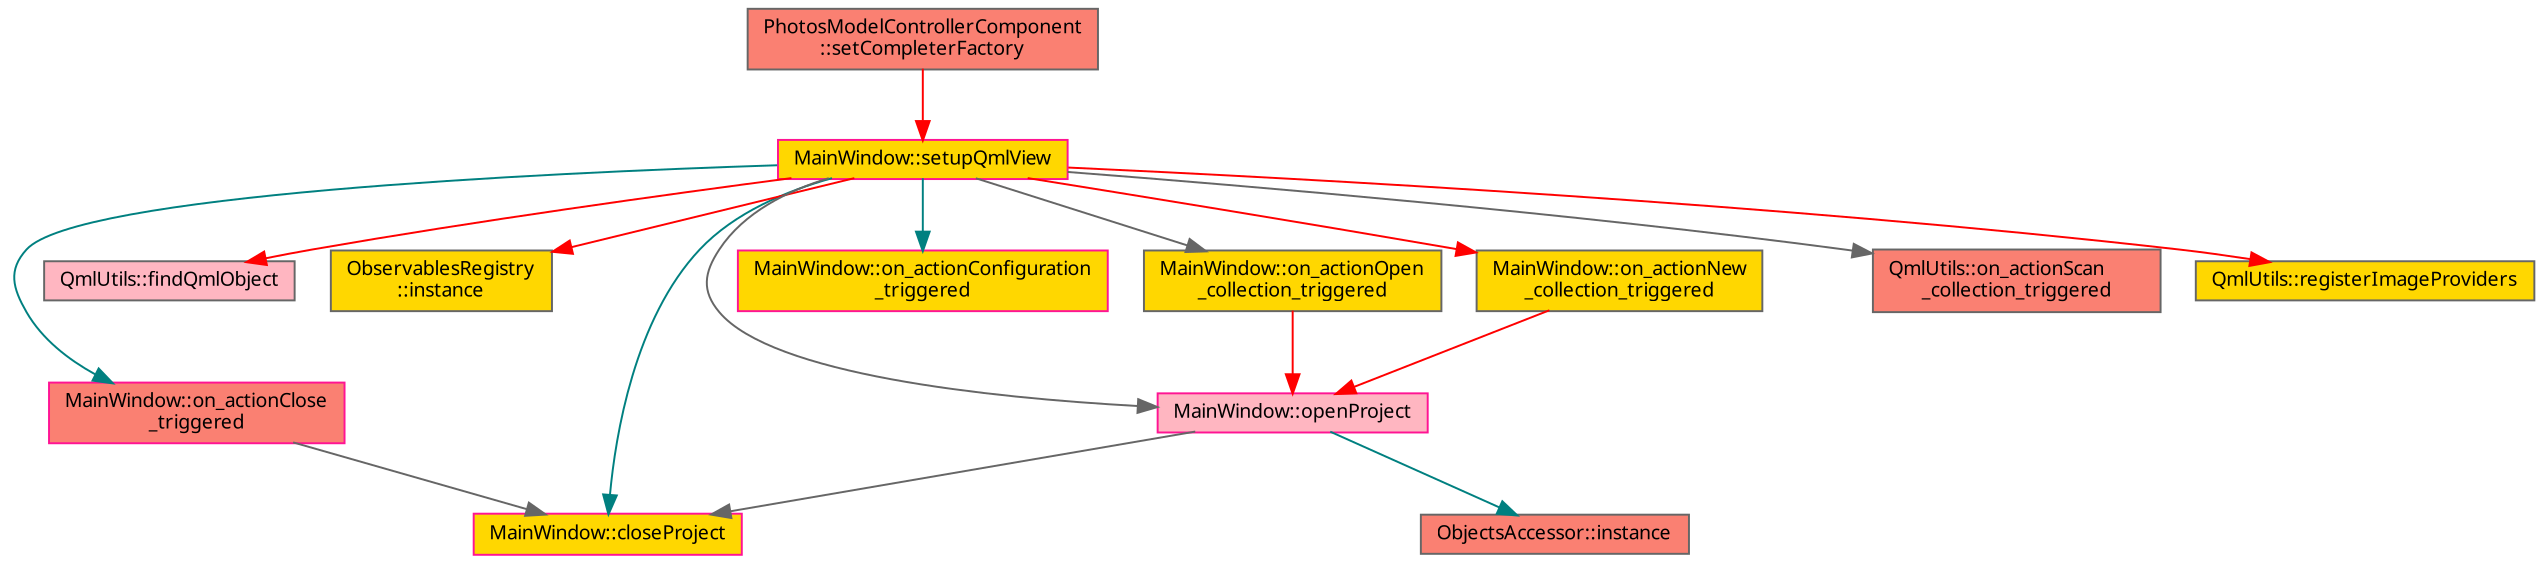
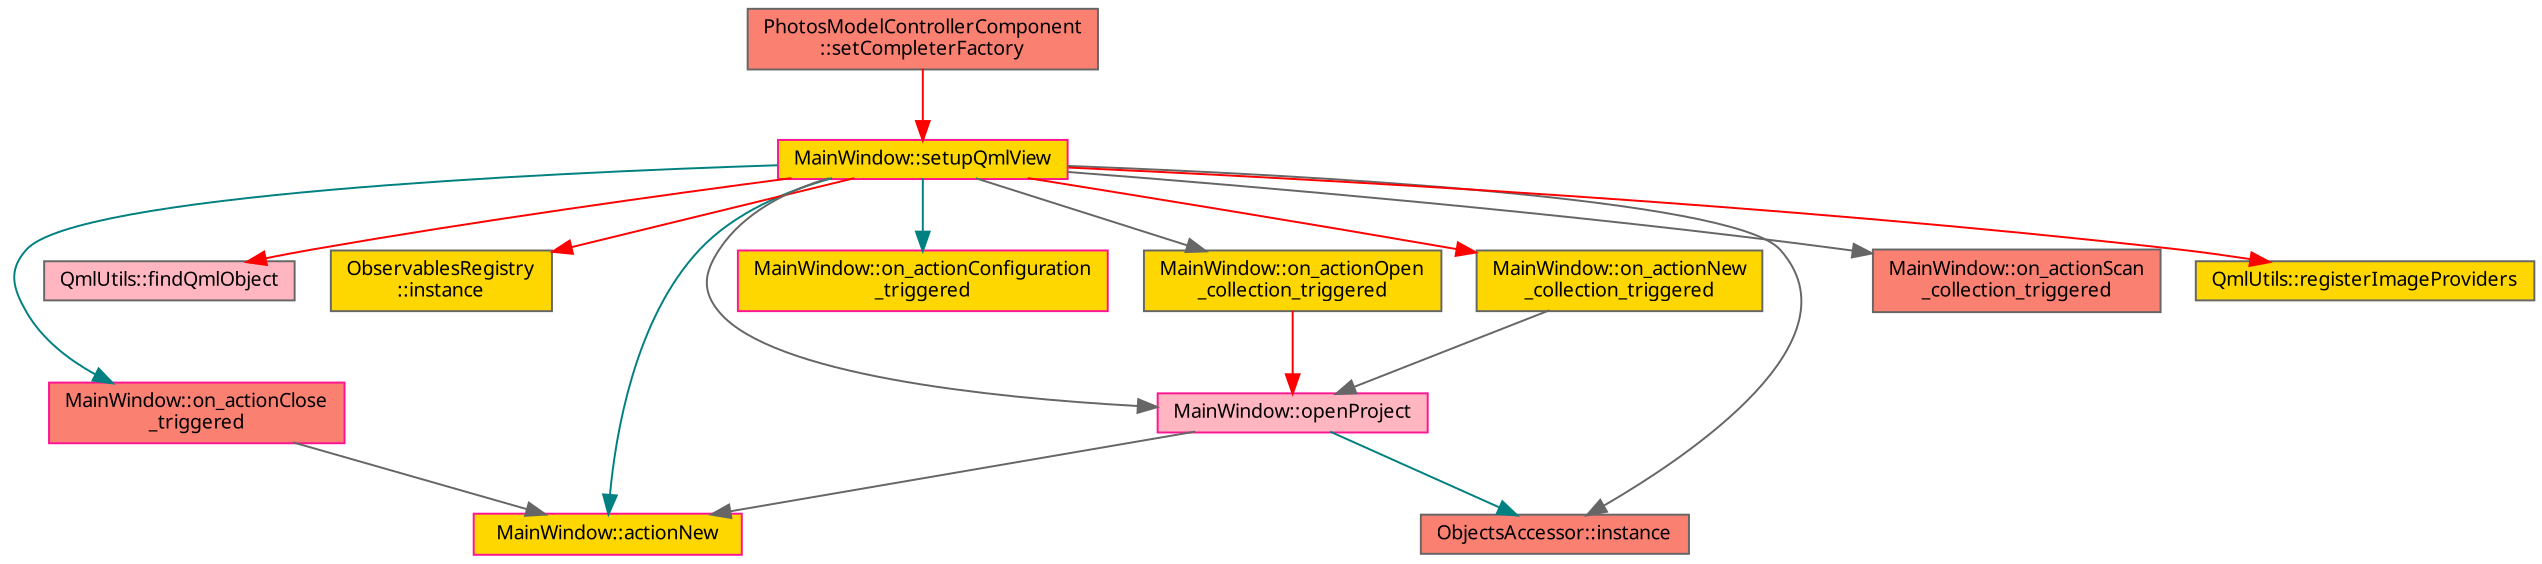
none -> (1794, 275)
(2017, 281) -> (2017, 281)
(1452, 349) -> (1452, 349)
(608, 534) -> (608, 534)
